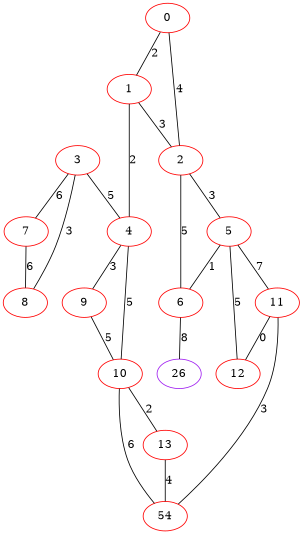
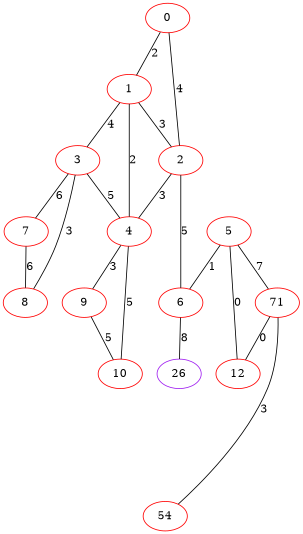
none -> (103, 125)
(205, 196) -> (155, 196)
(238, 303) -> (238, 303)
(277, 303) -> (277, 303)
(165, 445) -> none
(125, 450) -> none
